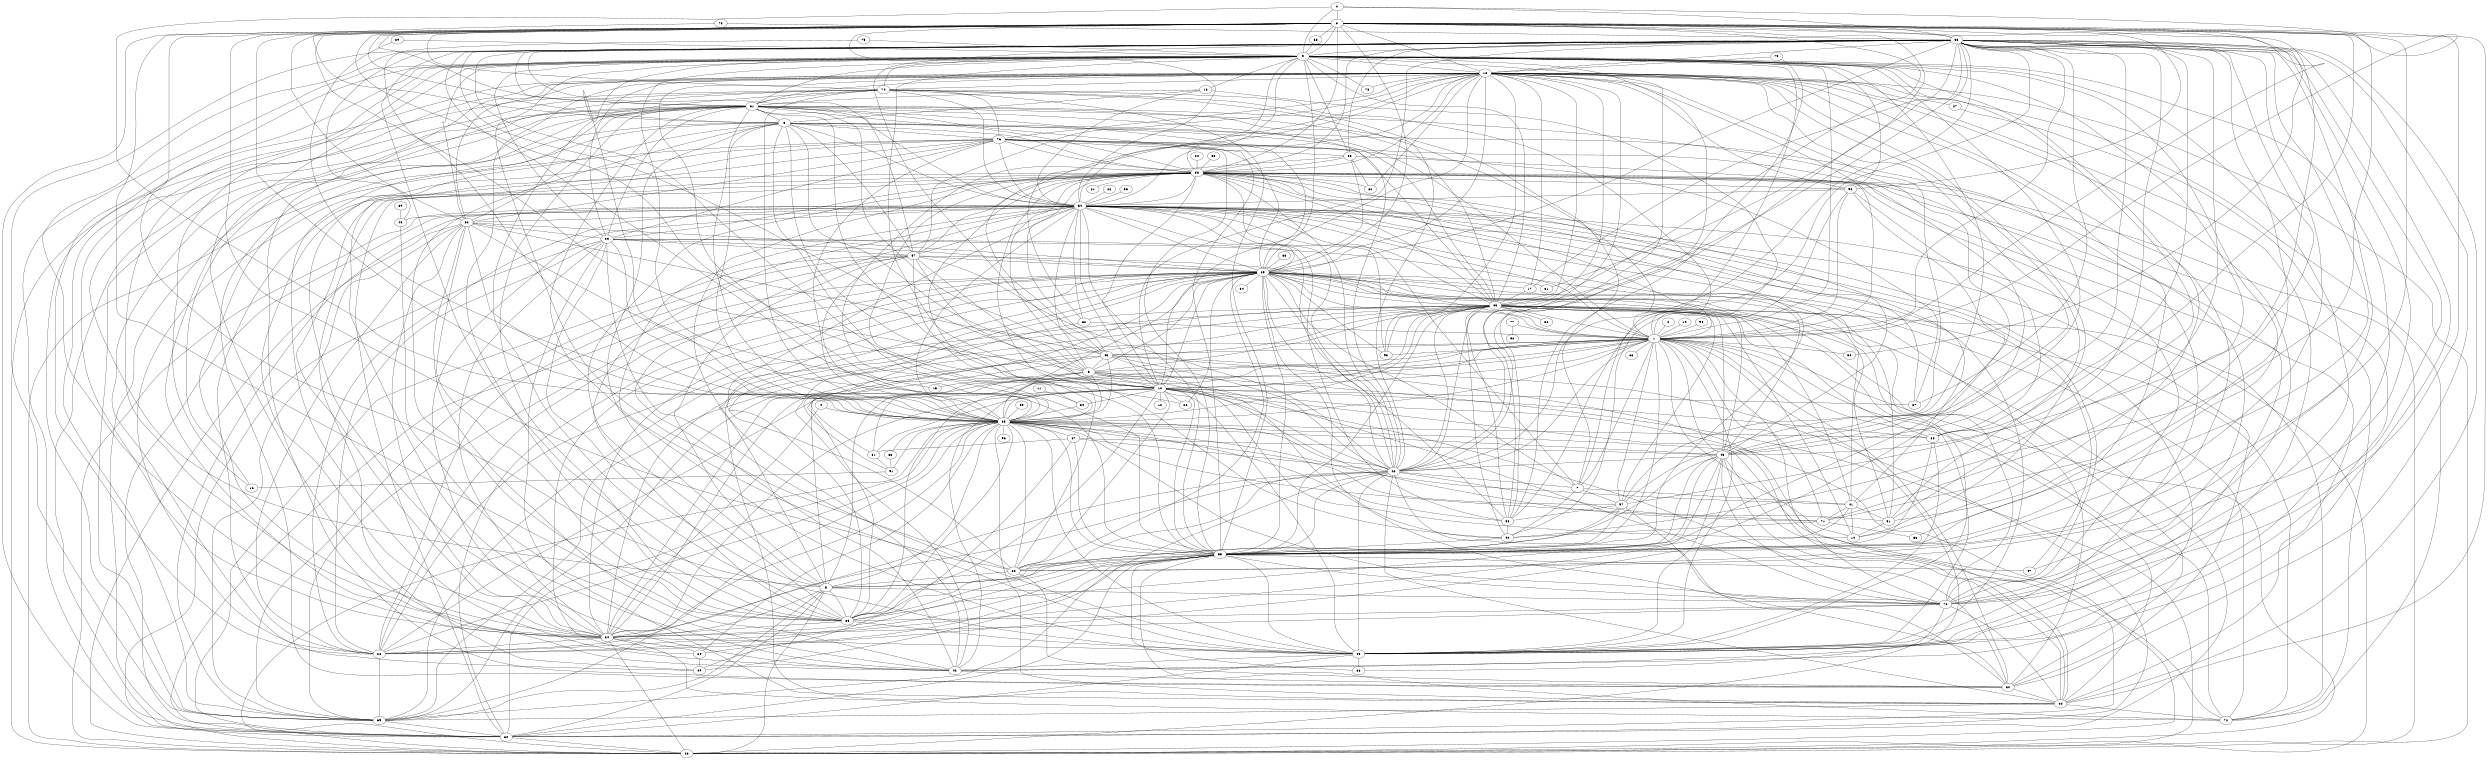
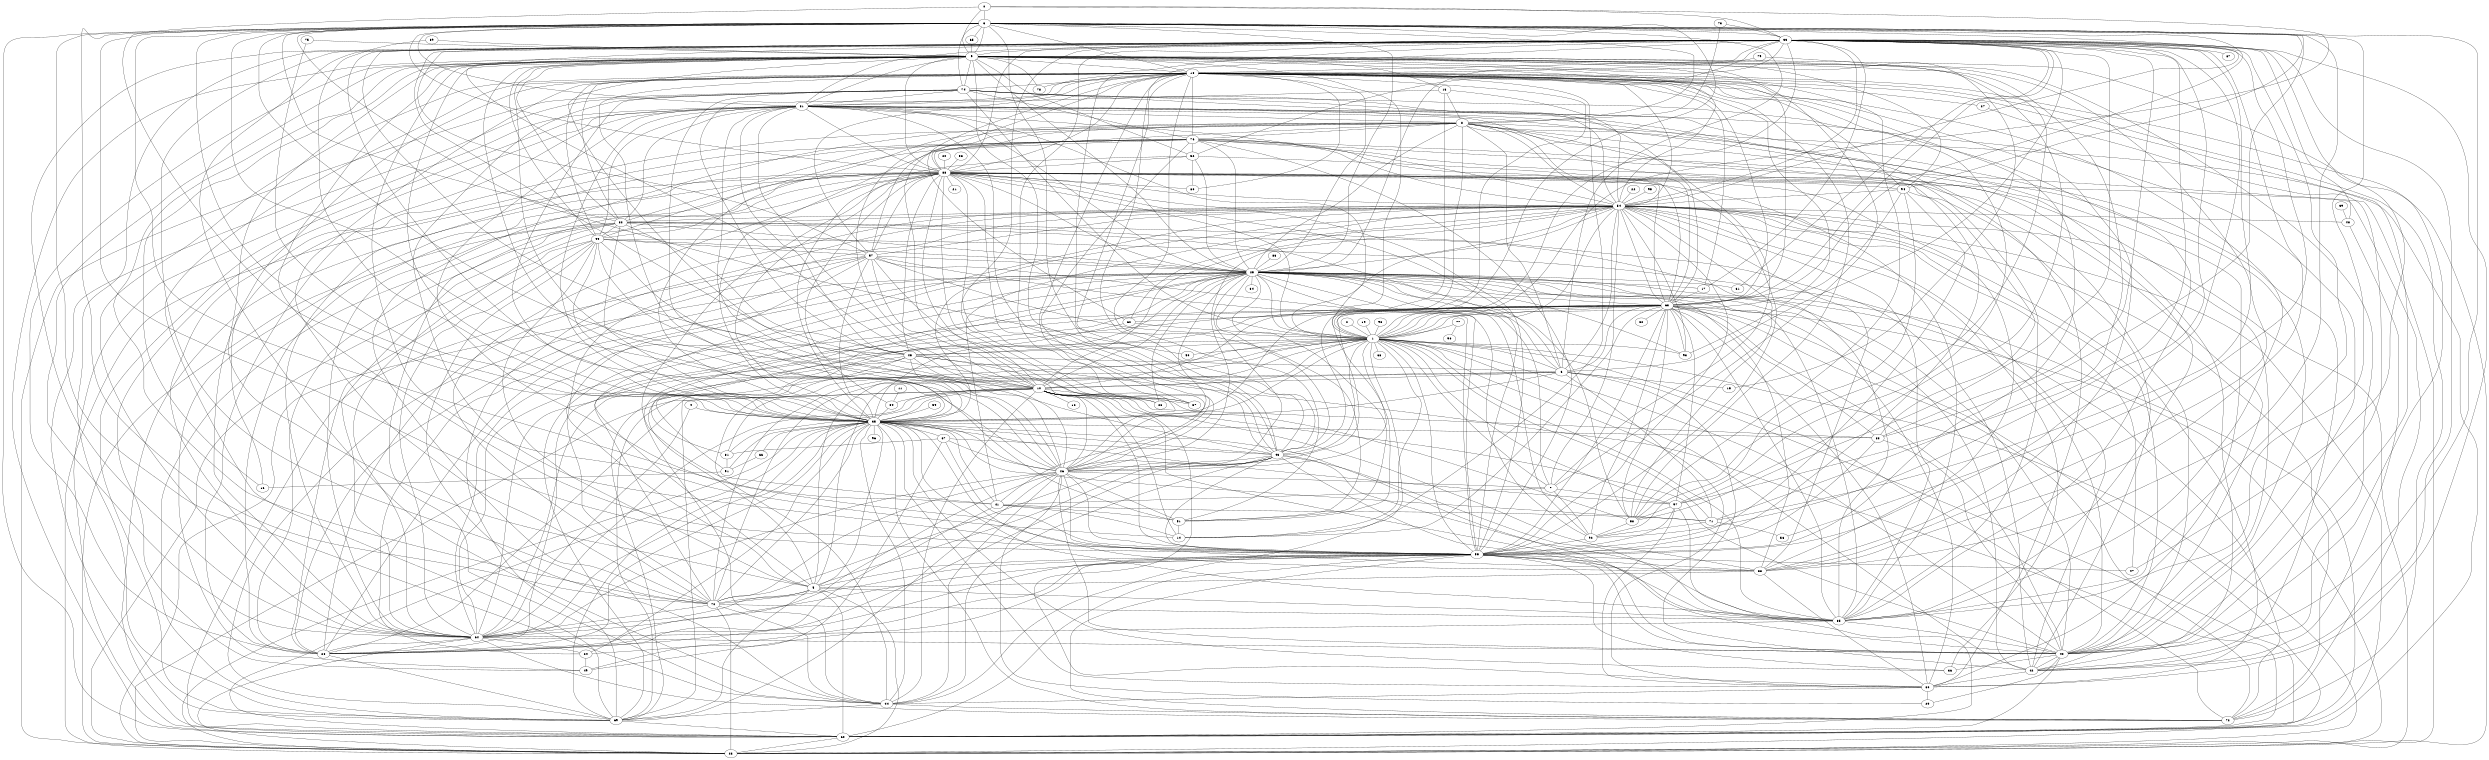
none -> (2228, 56)
none -> (1795, 157)
none -> (1352, 193)
(1076, 527) -> (1362, 656)
none -> (1928, 704)
